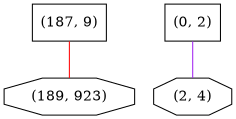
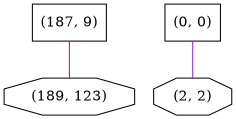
(193, 23) -> (193, 23)
(69, 97) -> (69, 97)
(193, 97) -> (193, 97)
